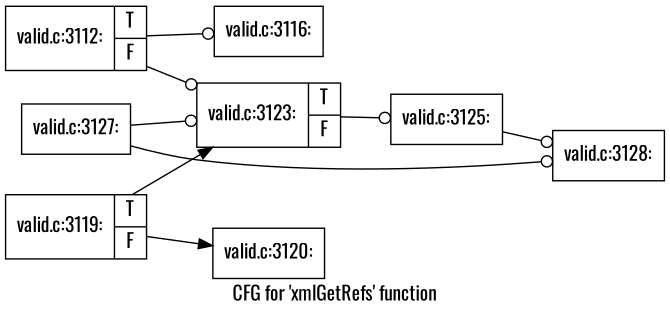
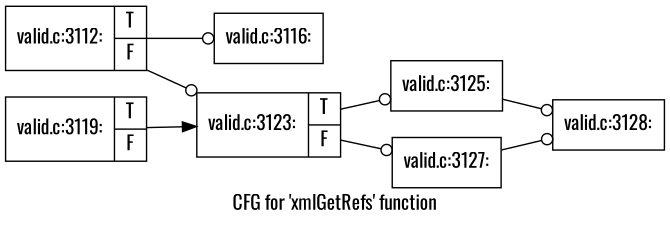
(158, 123) -> (361, 144)
(269, 253) -> none
